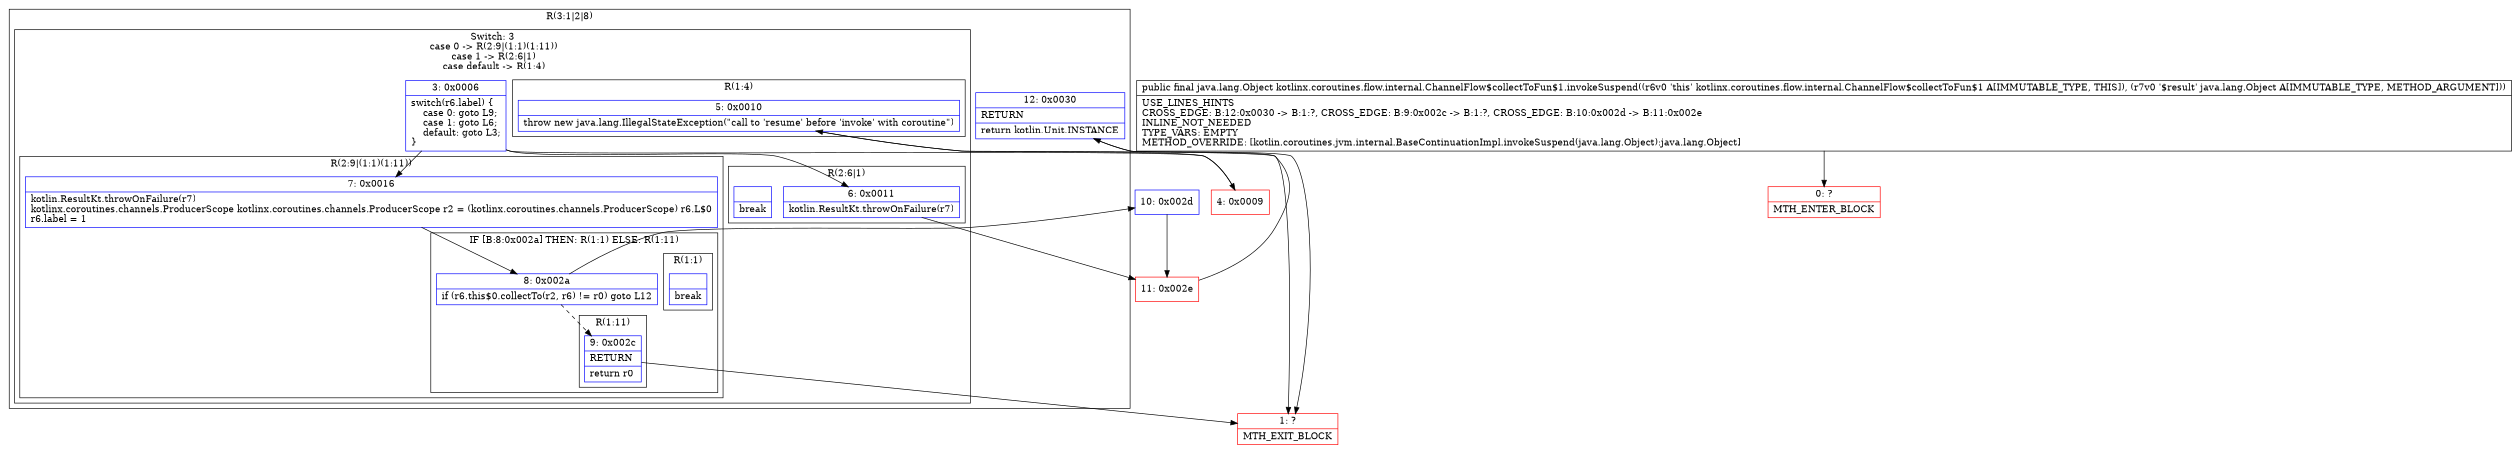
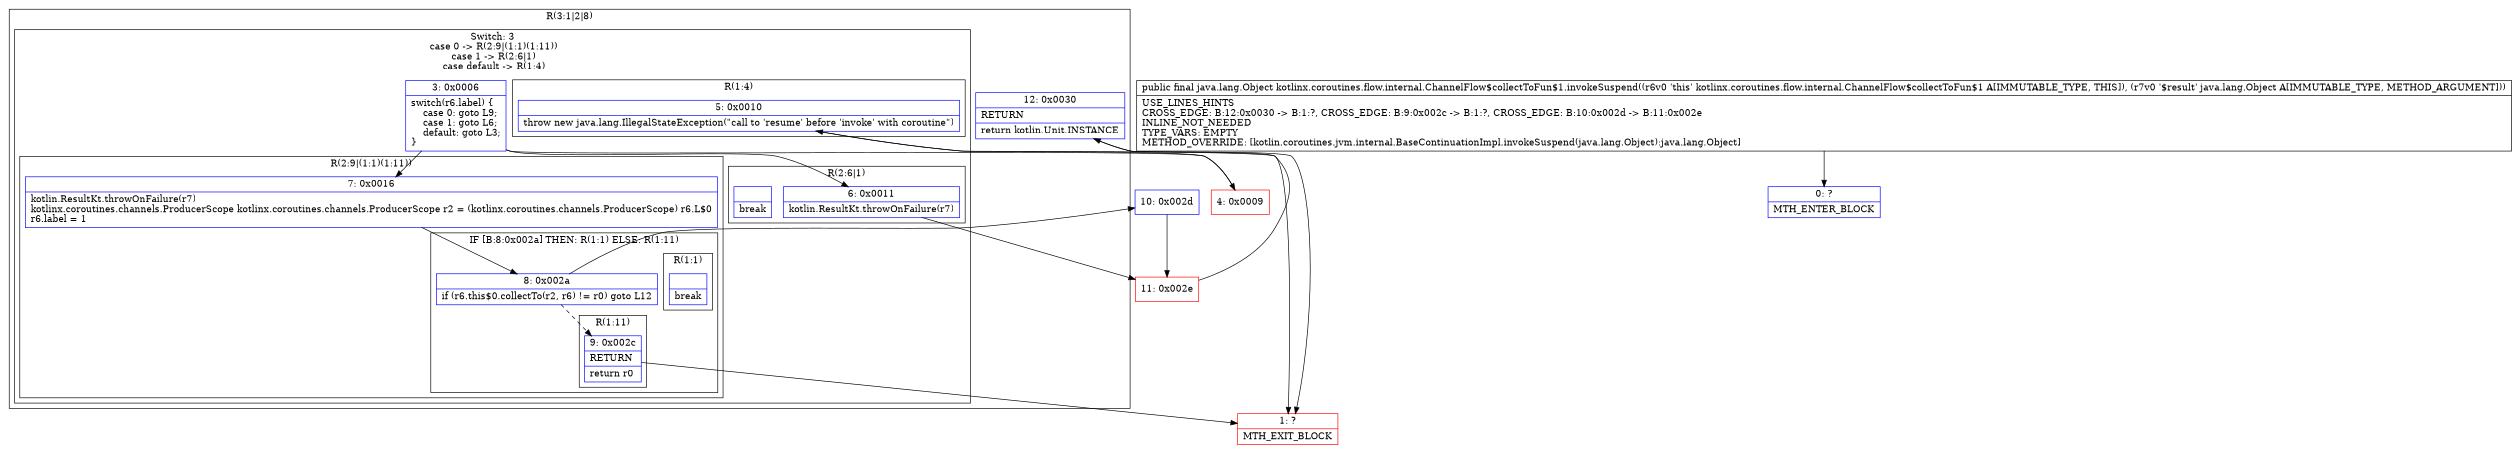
(1824, 202) -> (1824, 202)
